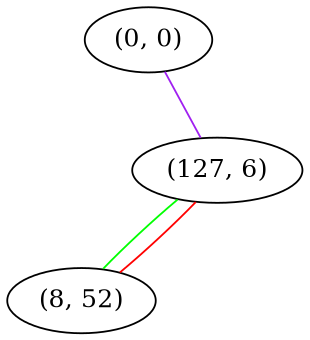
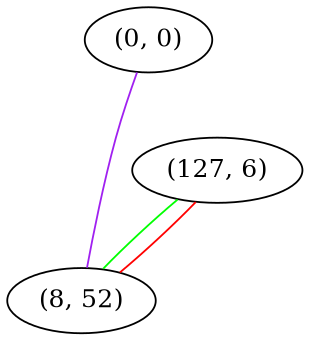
(183, 105) -> (108, 169)
